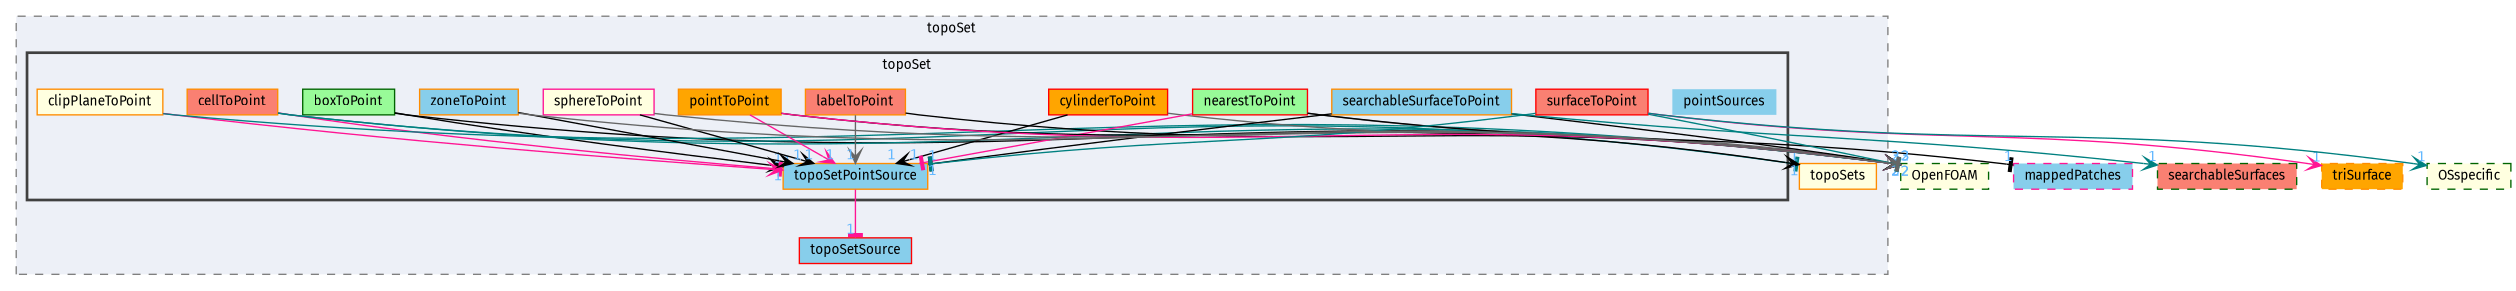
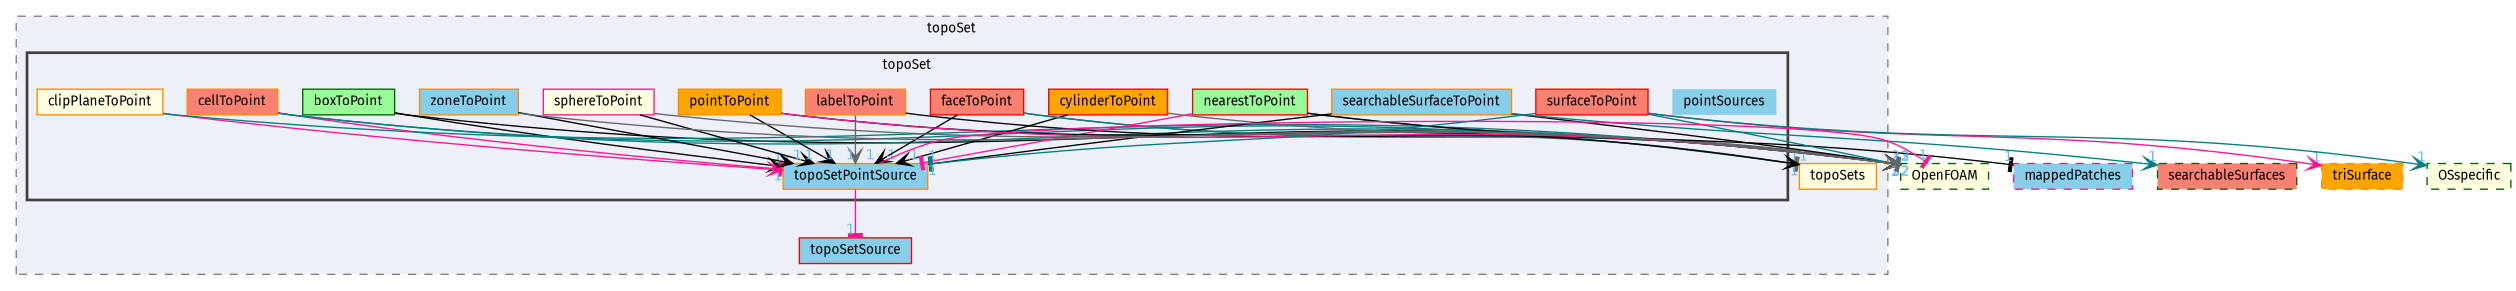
none -> (977, 102)
none -> (1401, 122)
(786, 136) -> (786, 136)
